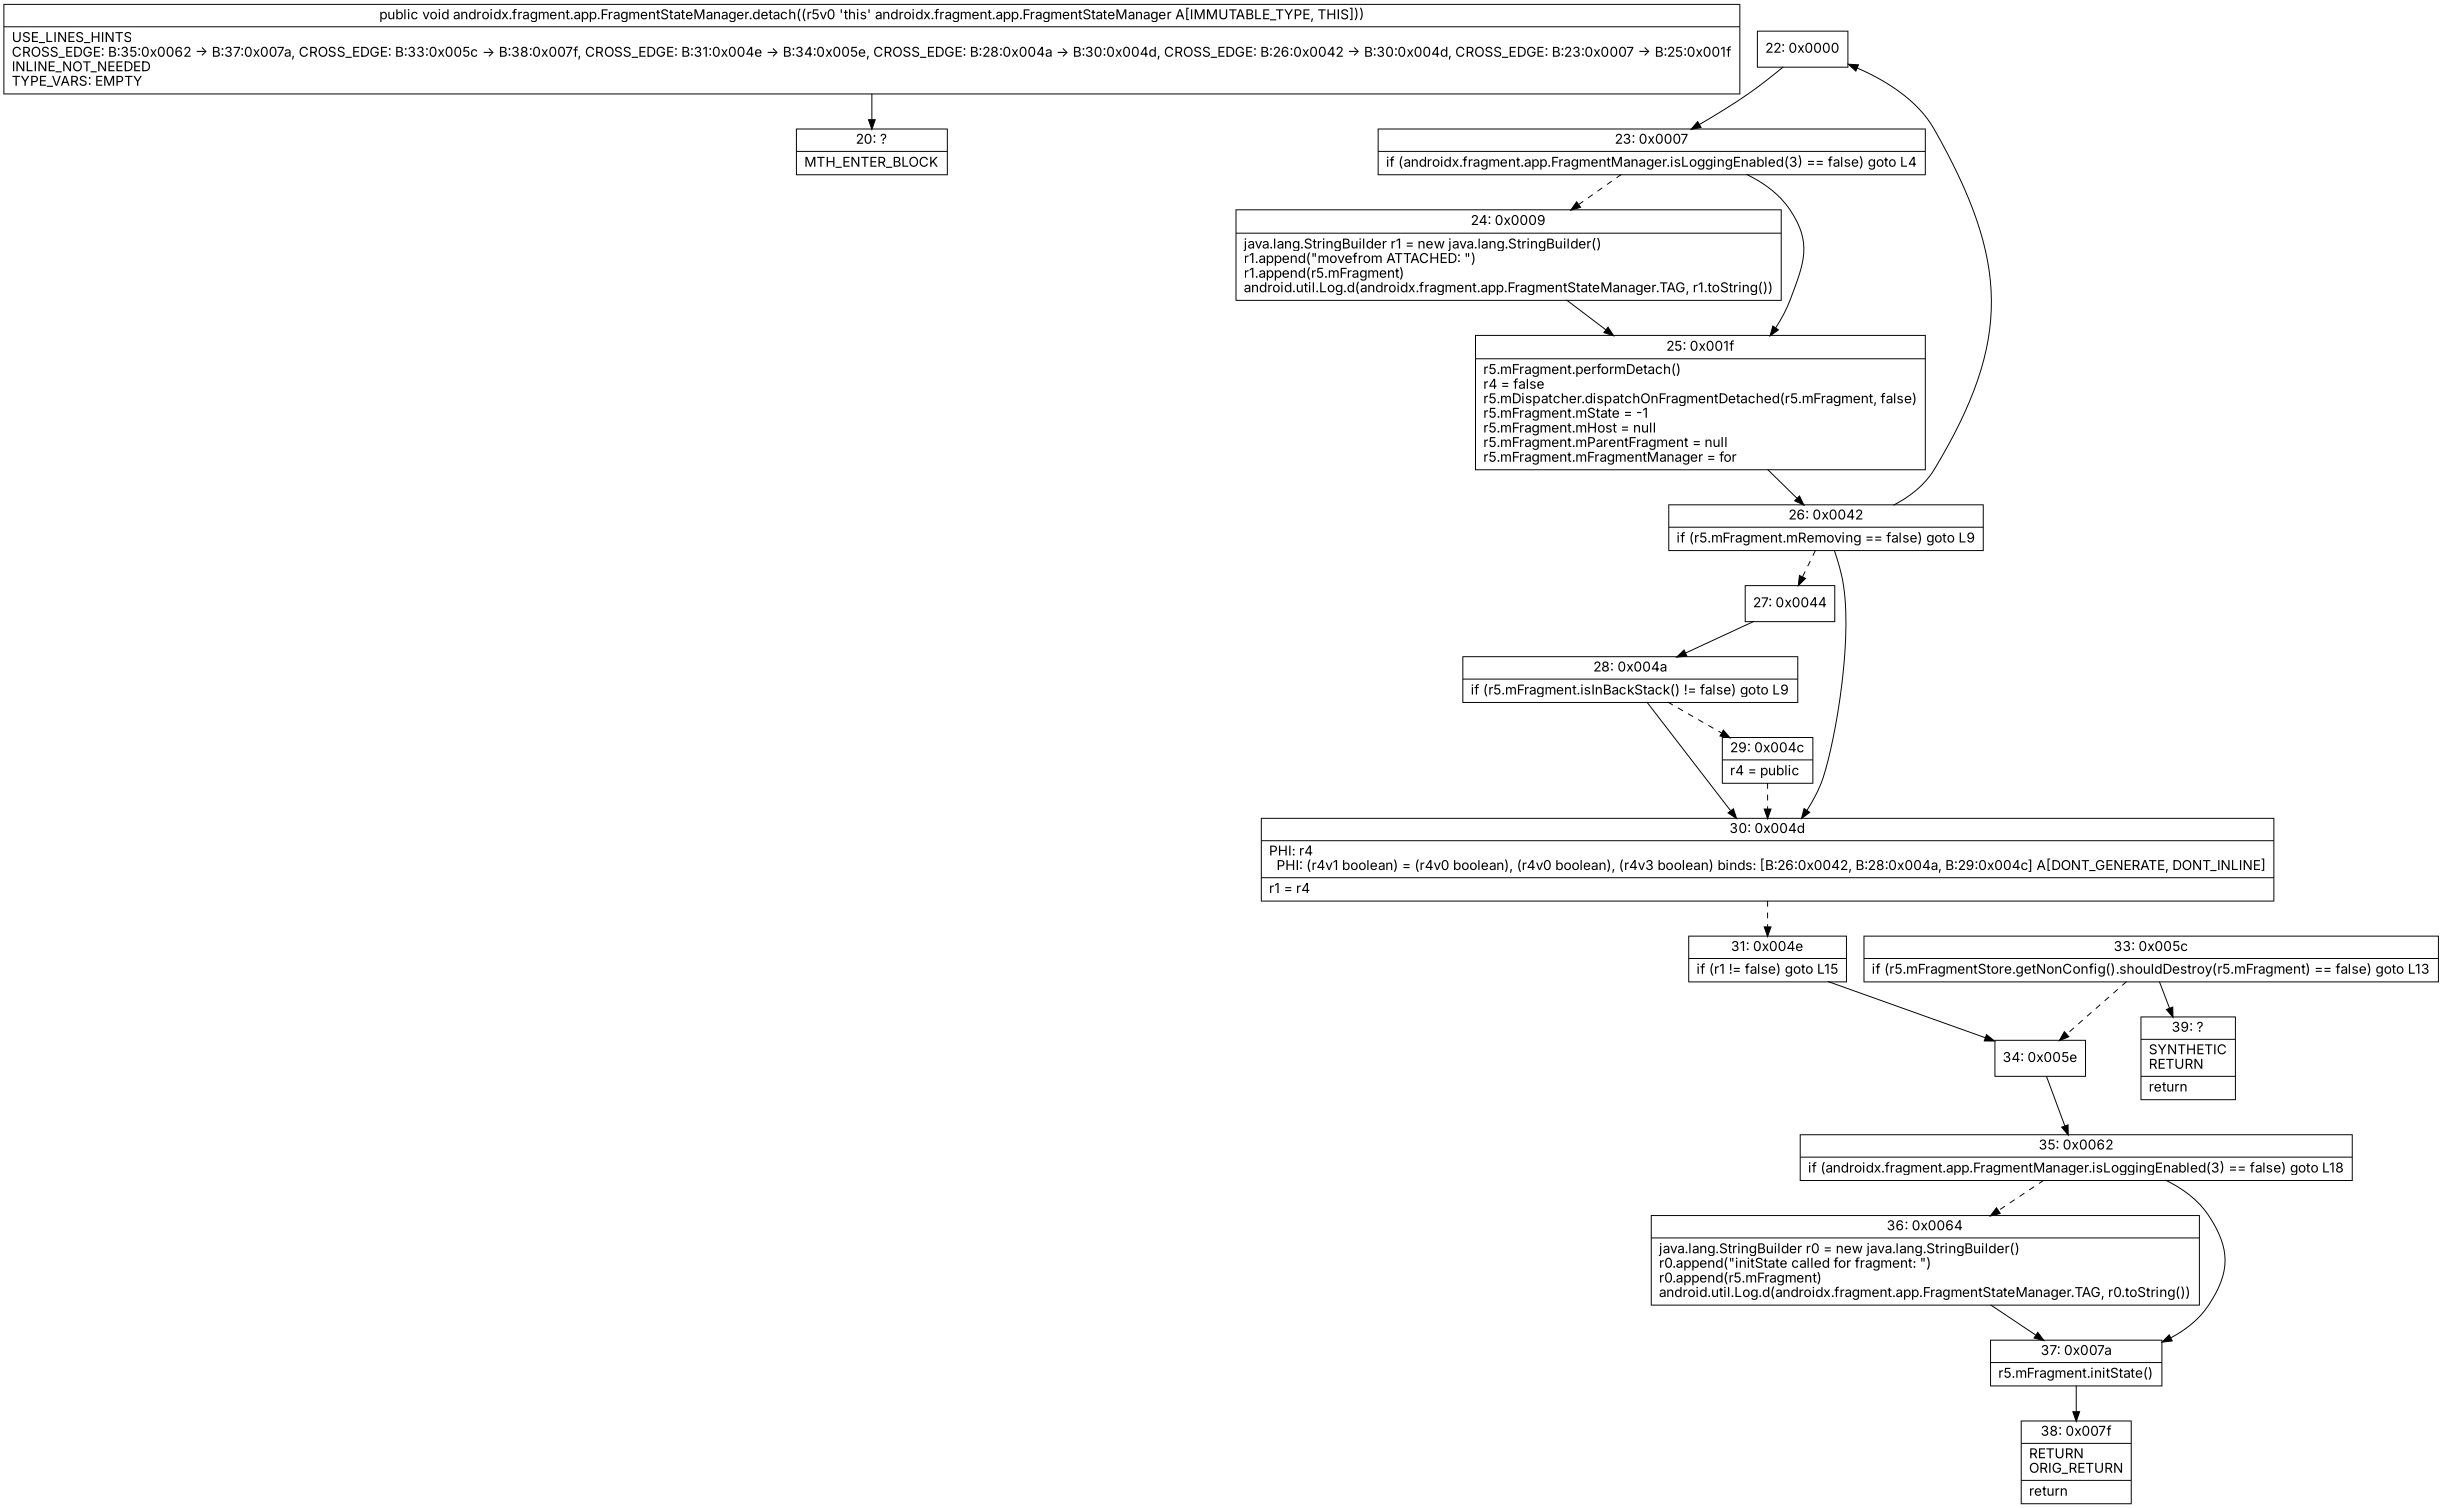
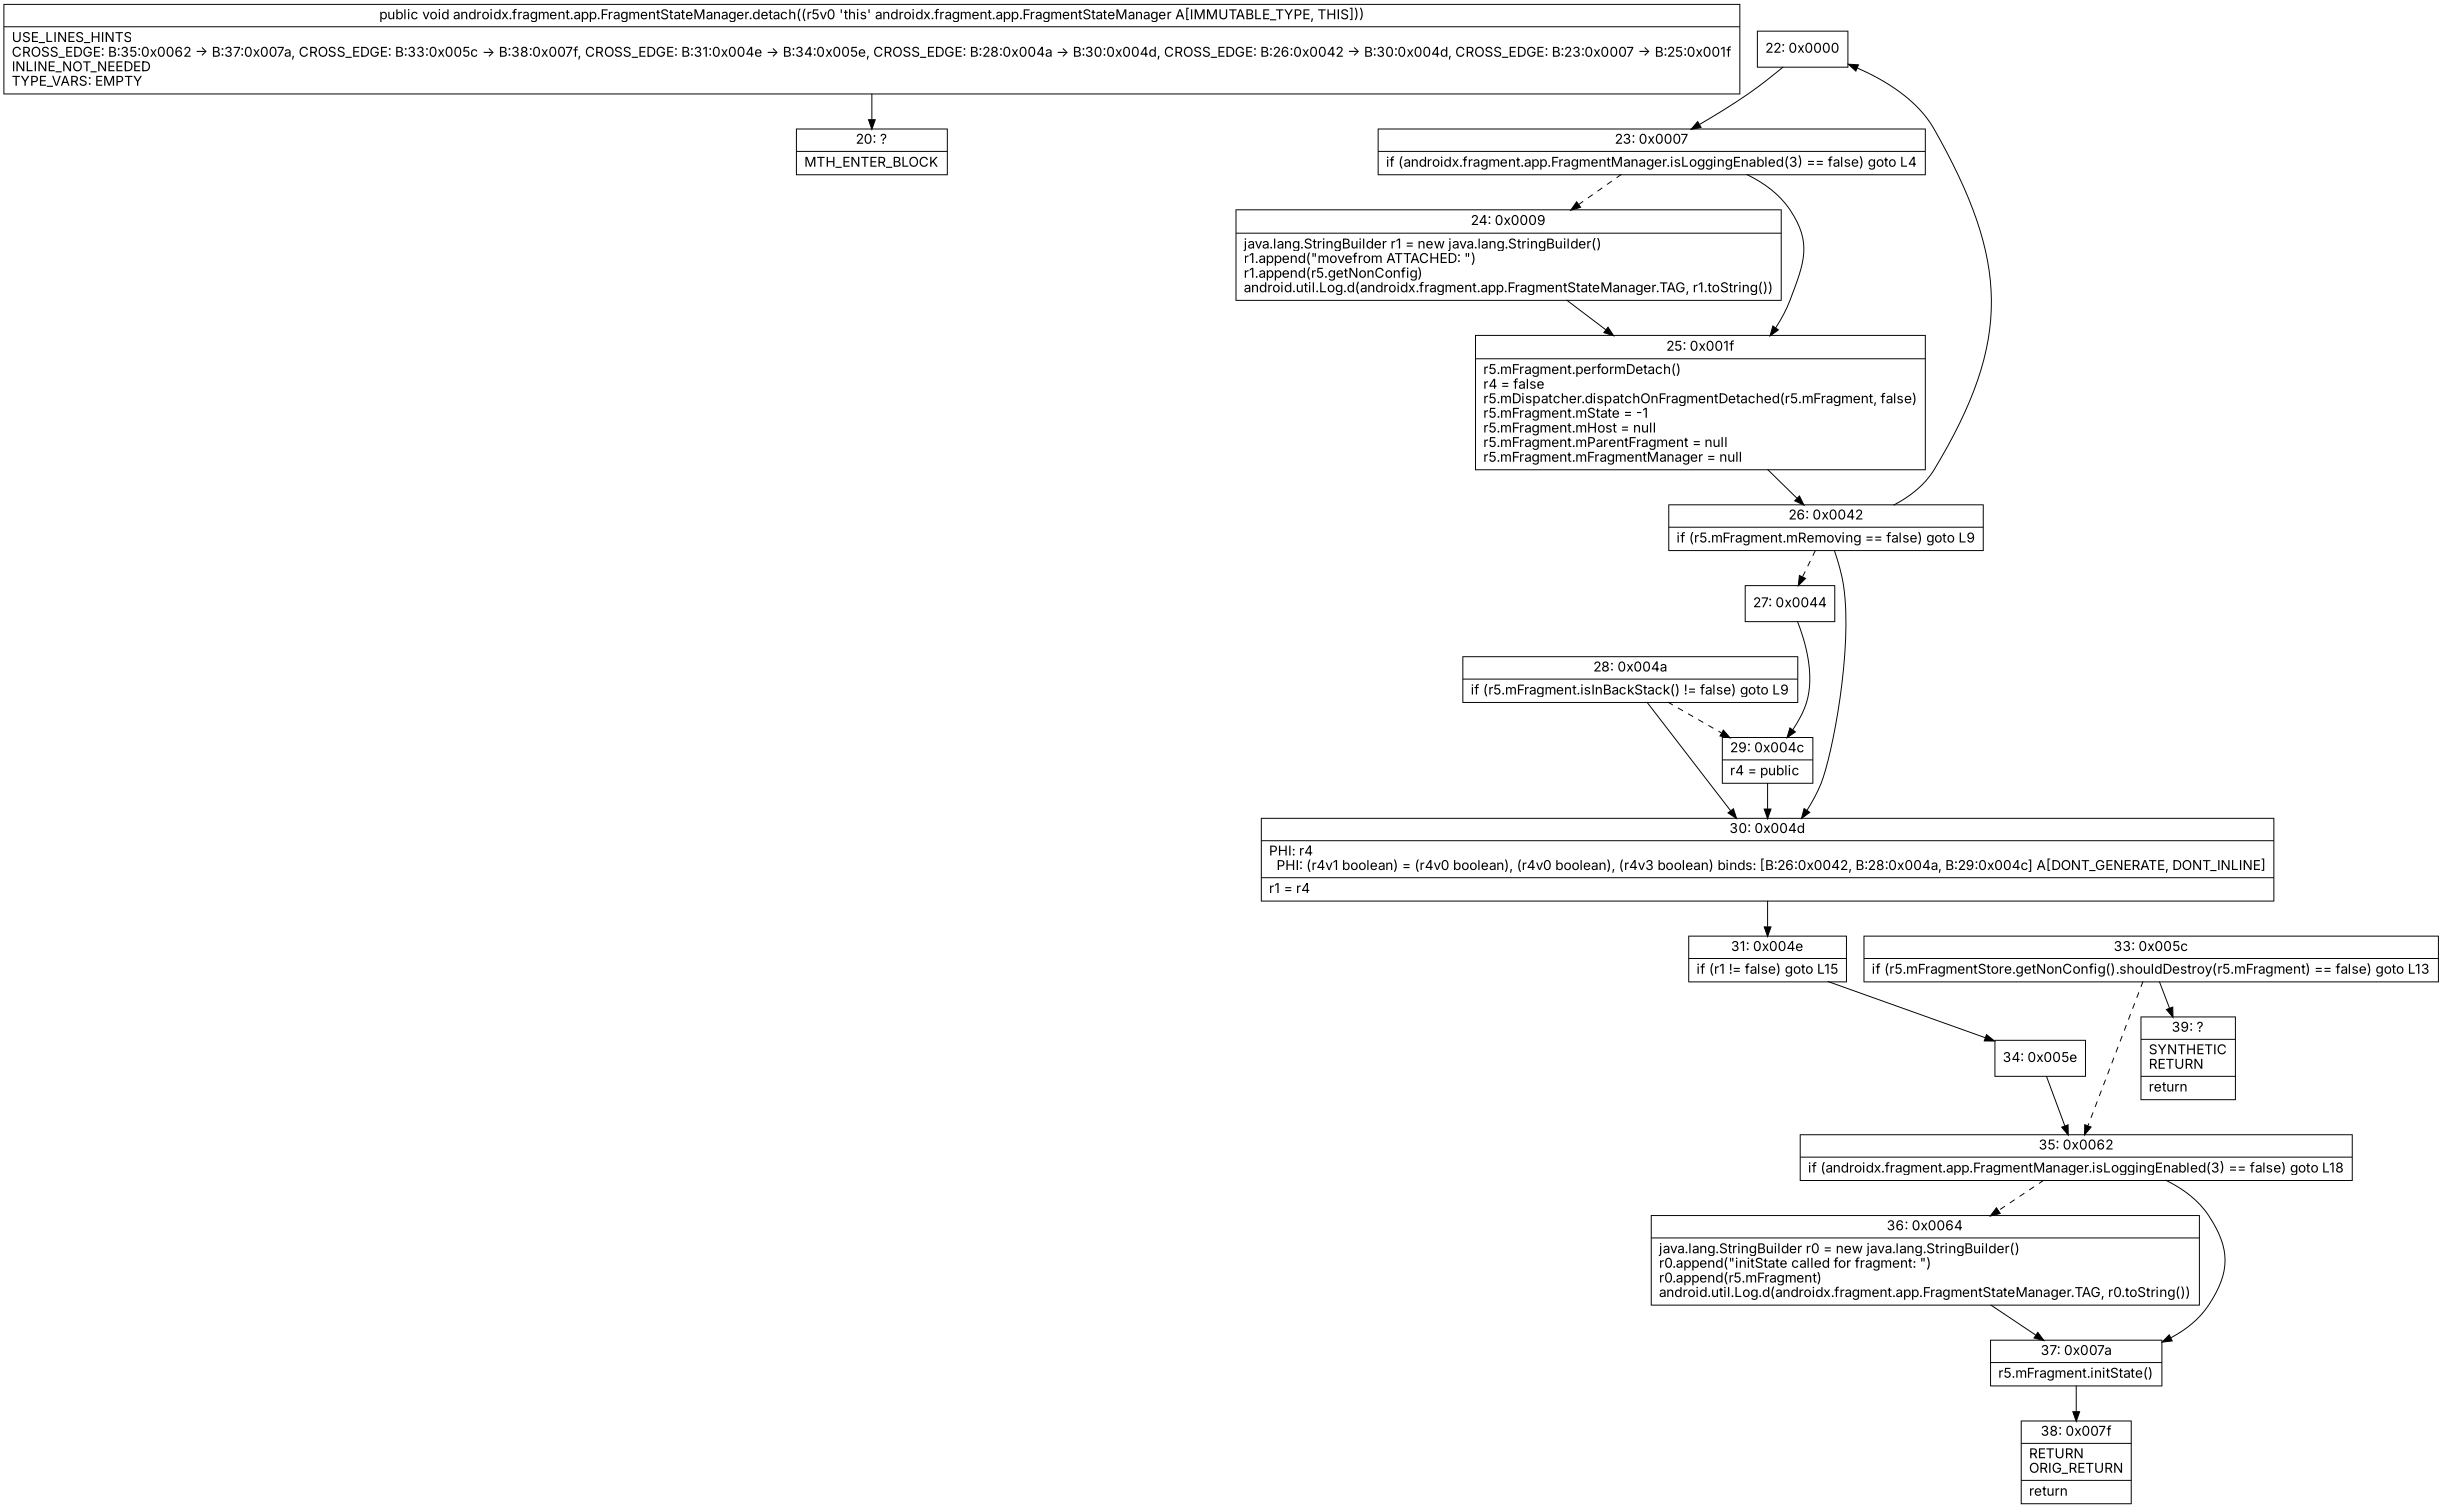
(1325, 274) -> (1333, 274)
(1610, 458) -> (1613, 458)
(1720, 637) -> (1810, 677)
(1768, 796) -> (1768, 796)
(1768, 914) -> (1768, 914)
(2097, 1008) -> (2116, 1054)
